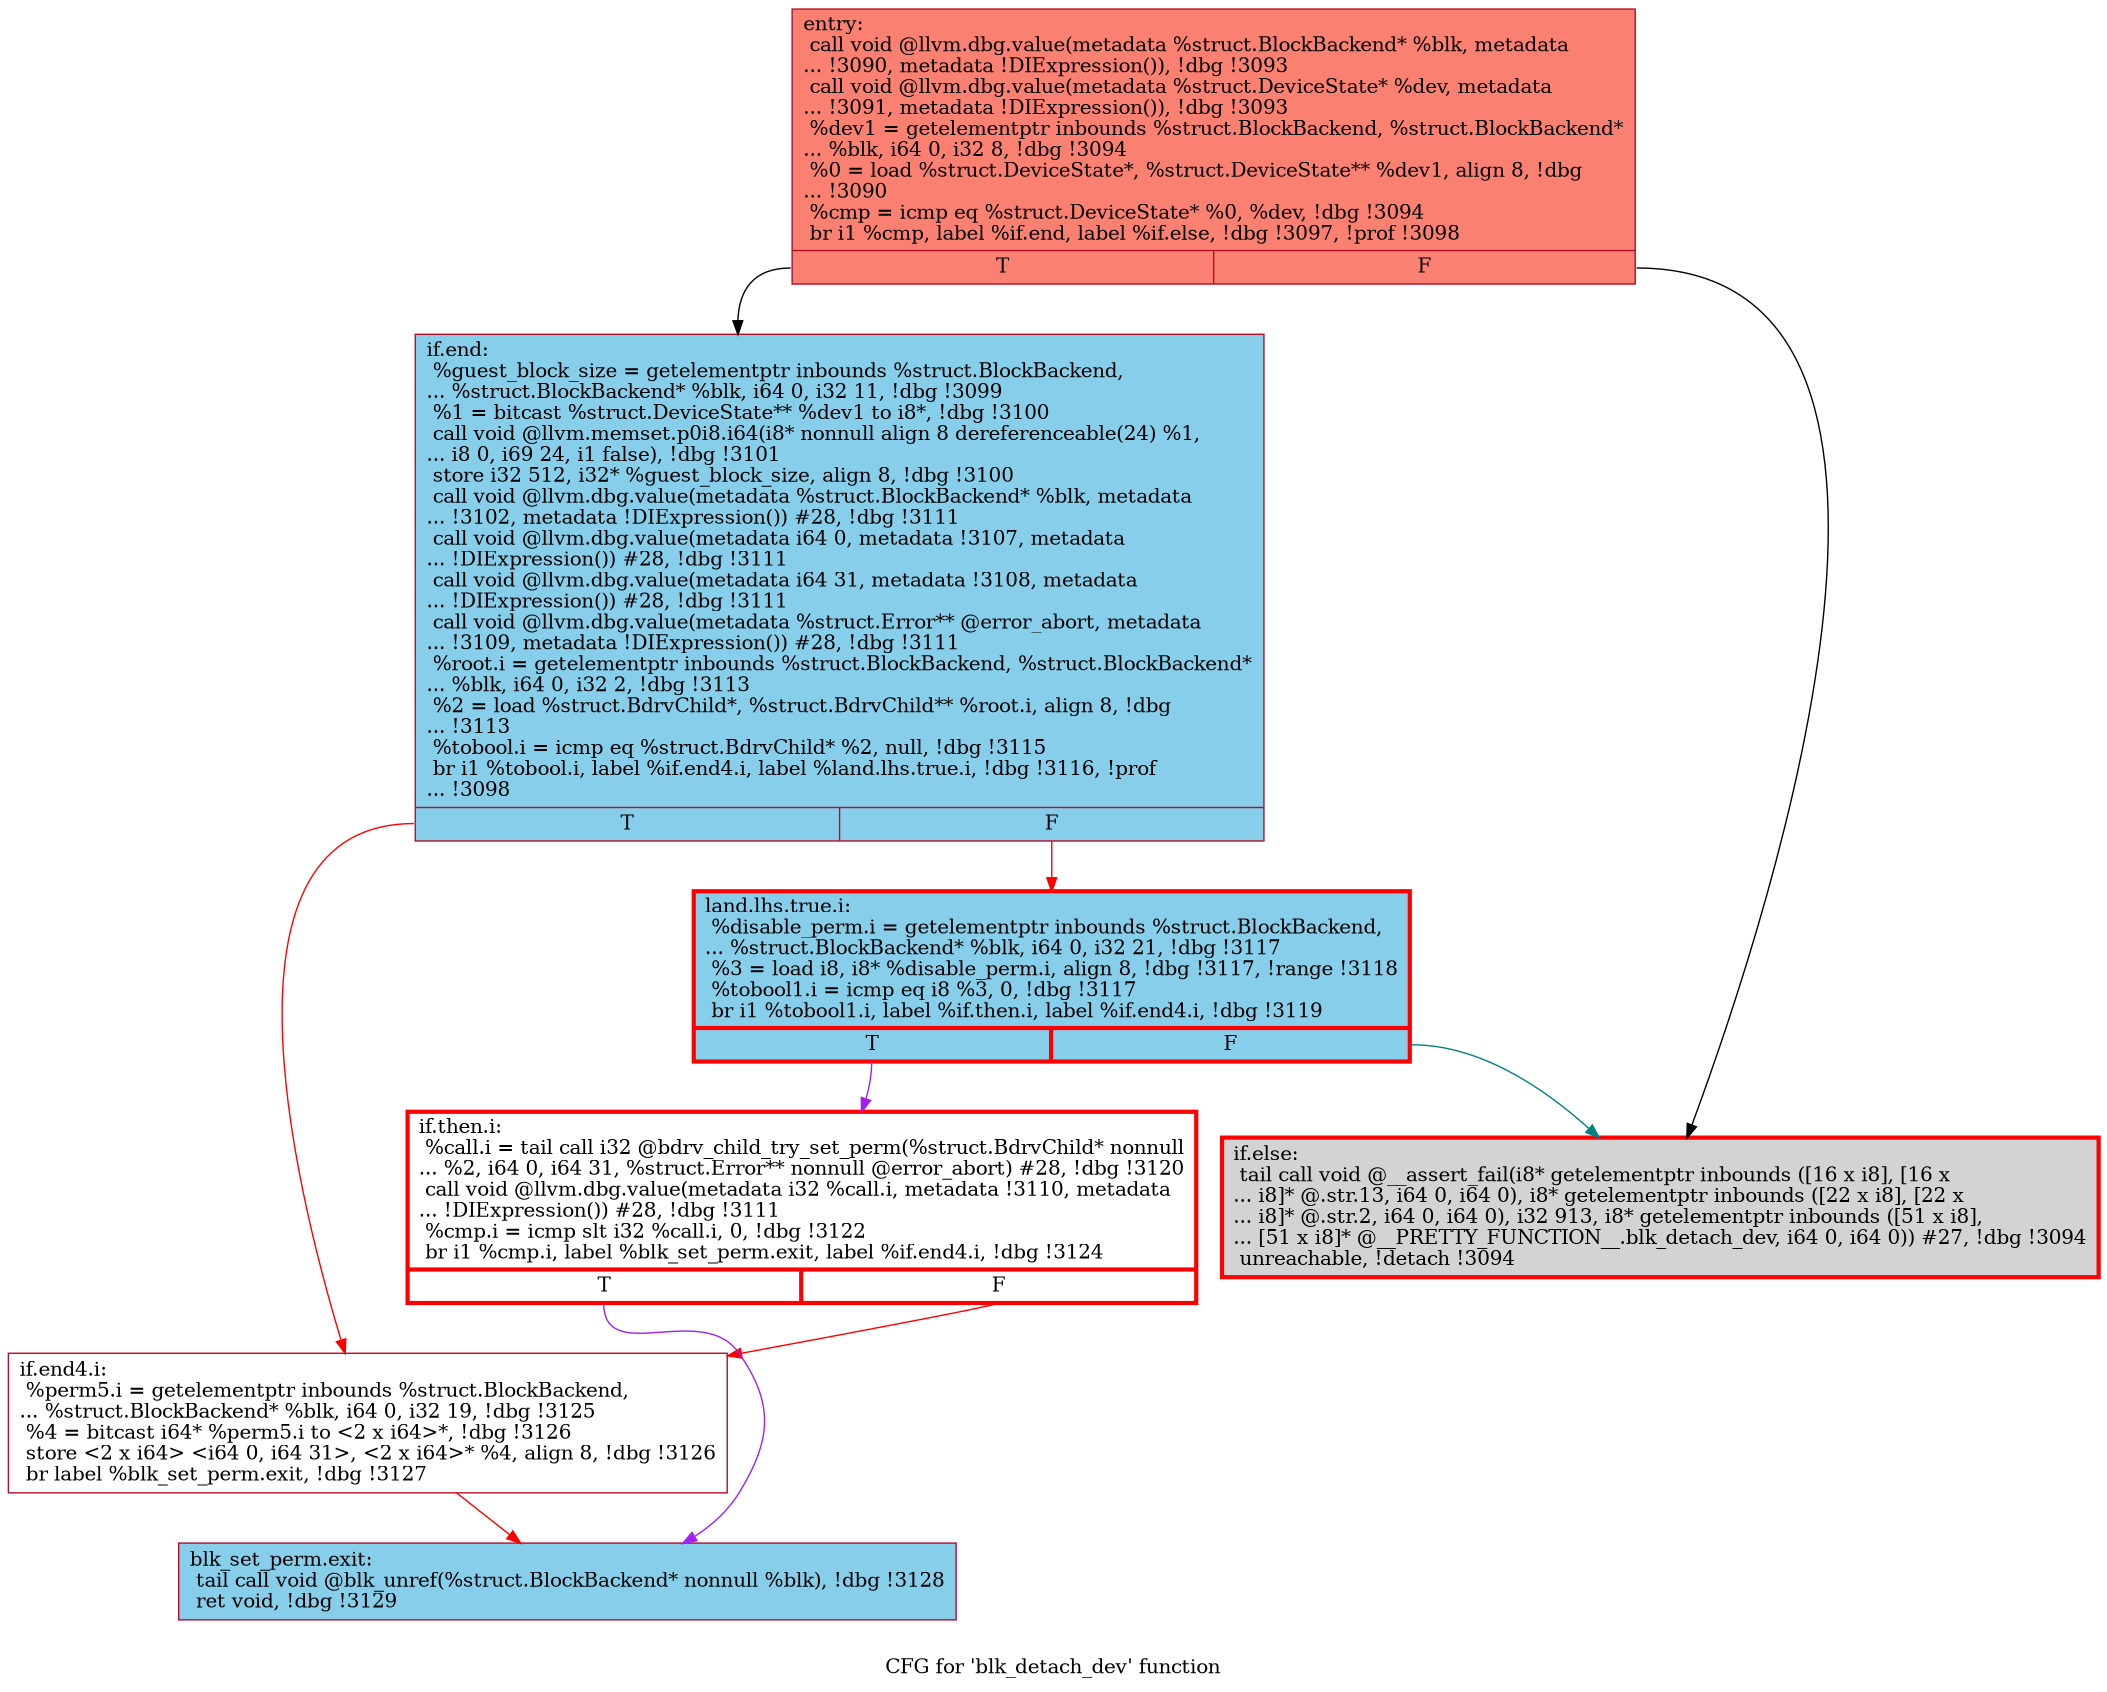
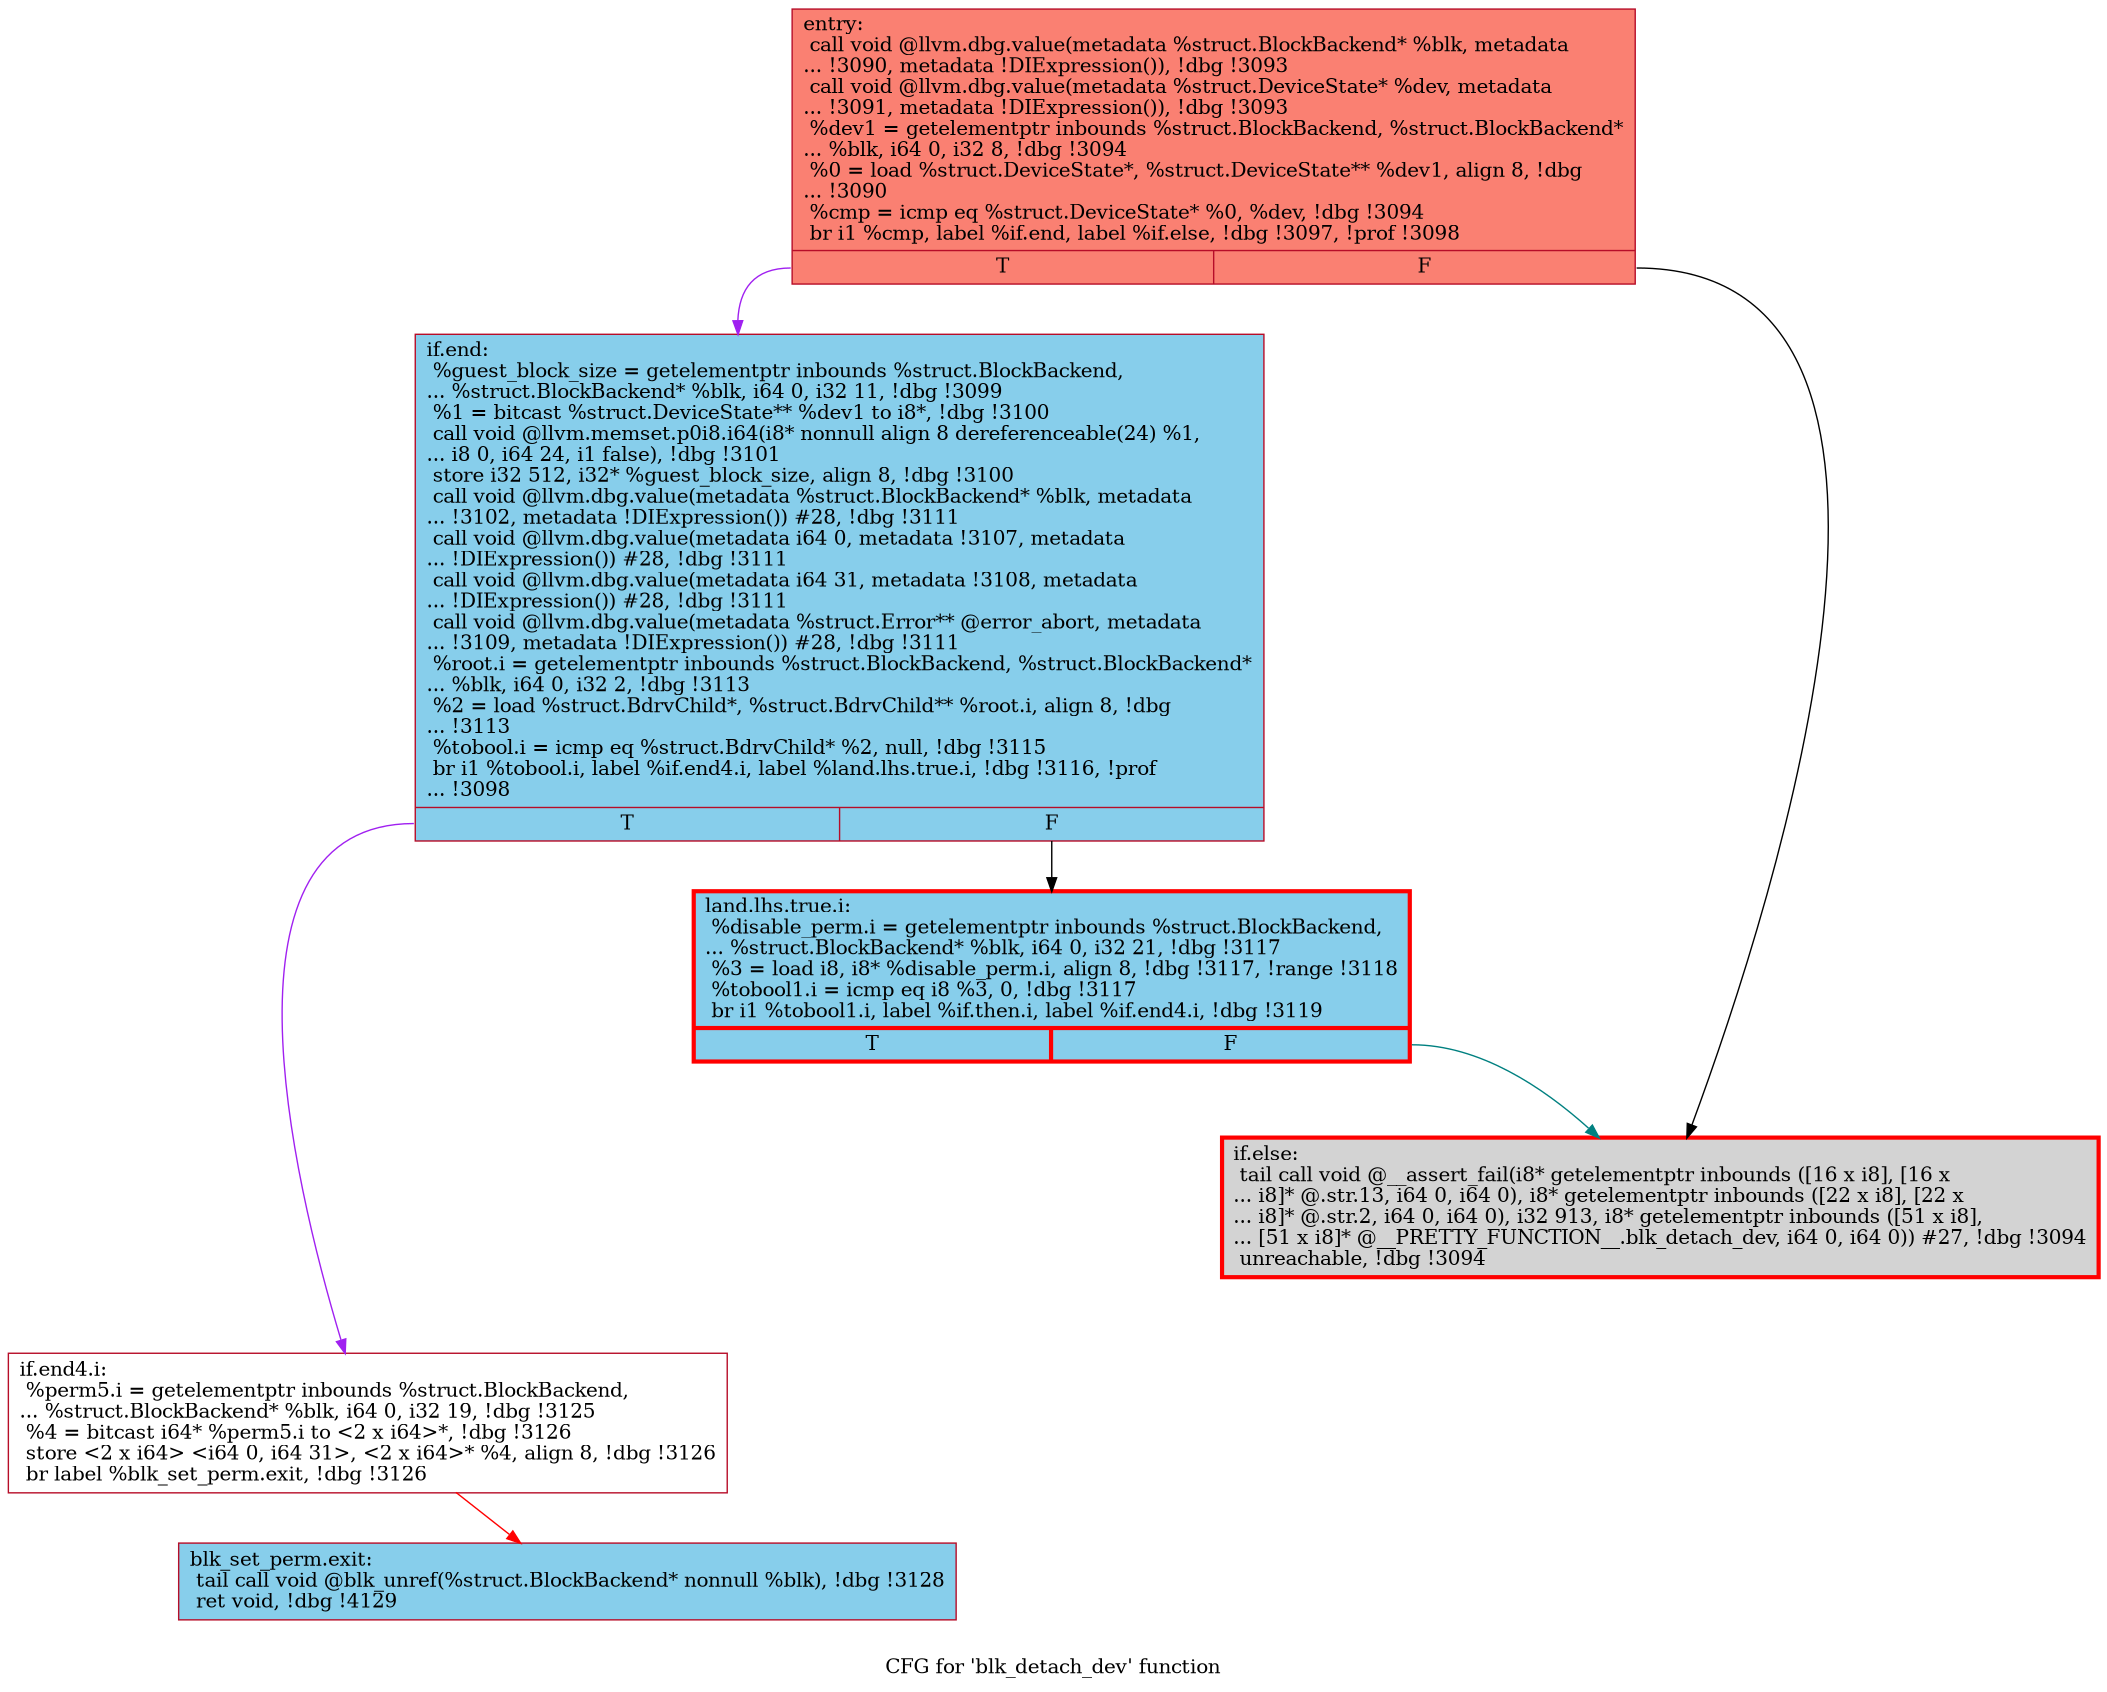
(752, 282) -> (752, 282)
(604, 455) -> (604, 455)
(1052, 859) -> (1052, 859)
(284, 1049) -> (284, 1049)
(802, 1207) -> none
(1374, 1259) -> (1360, 1259)
(223, 1475) -> (223, 1475)
(294, 1602) -> (294, 1602)
